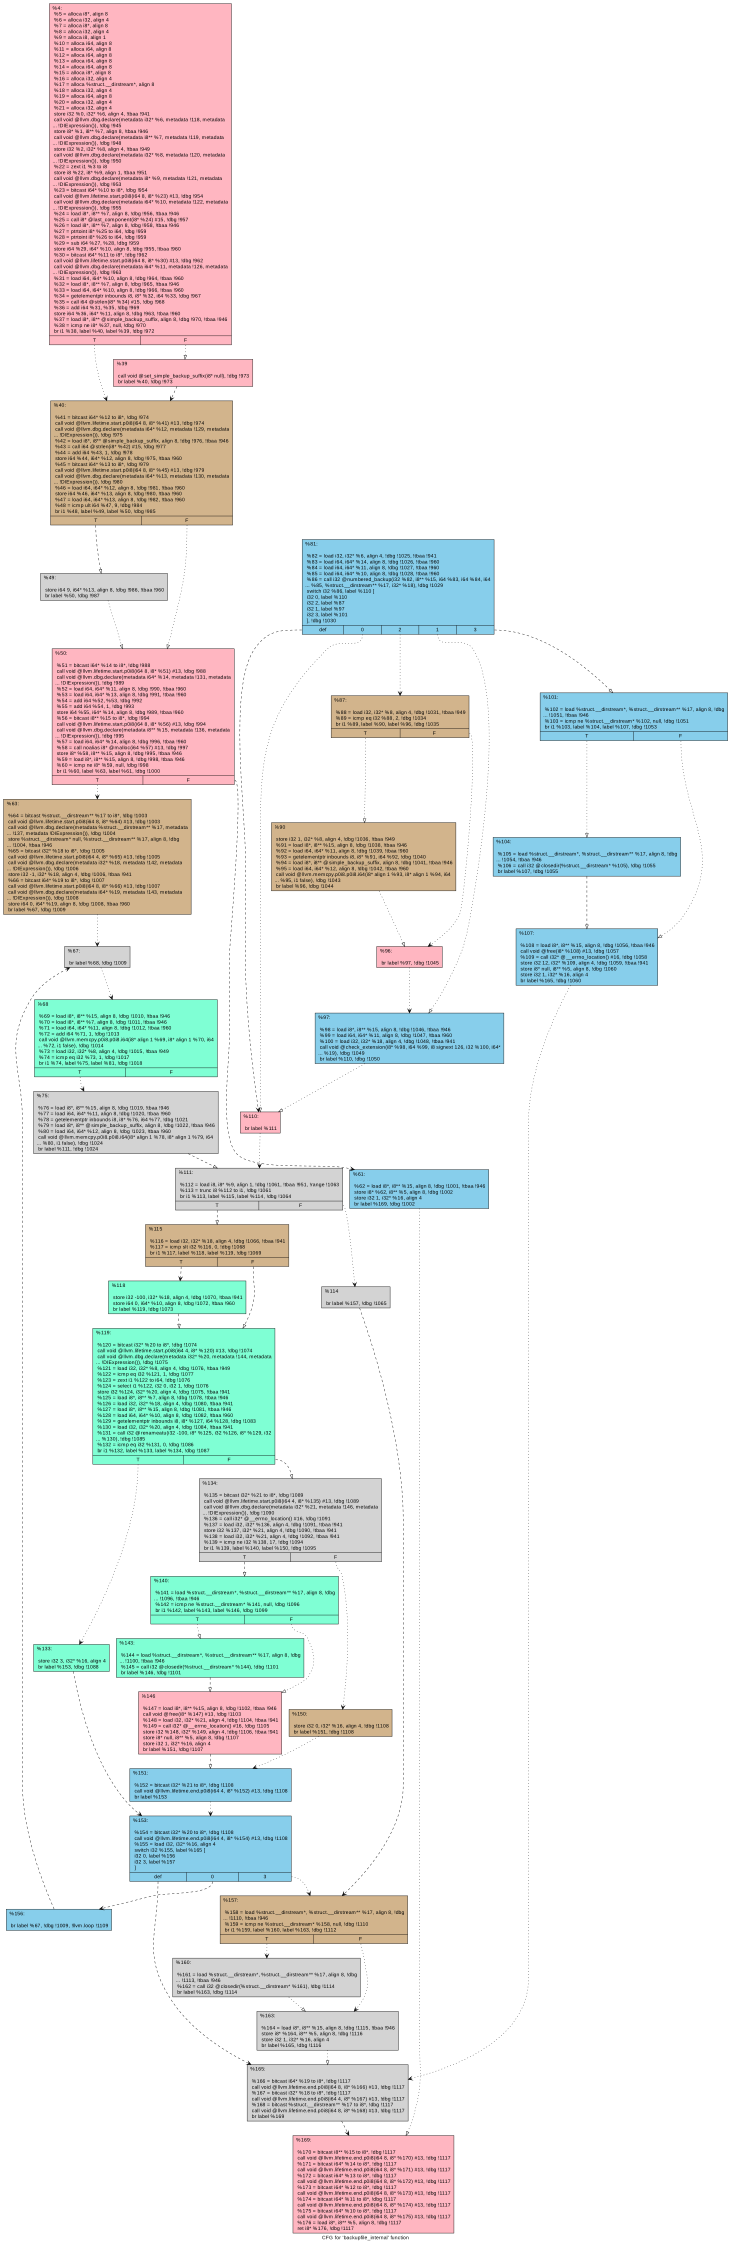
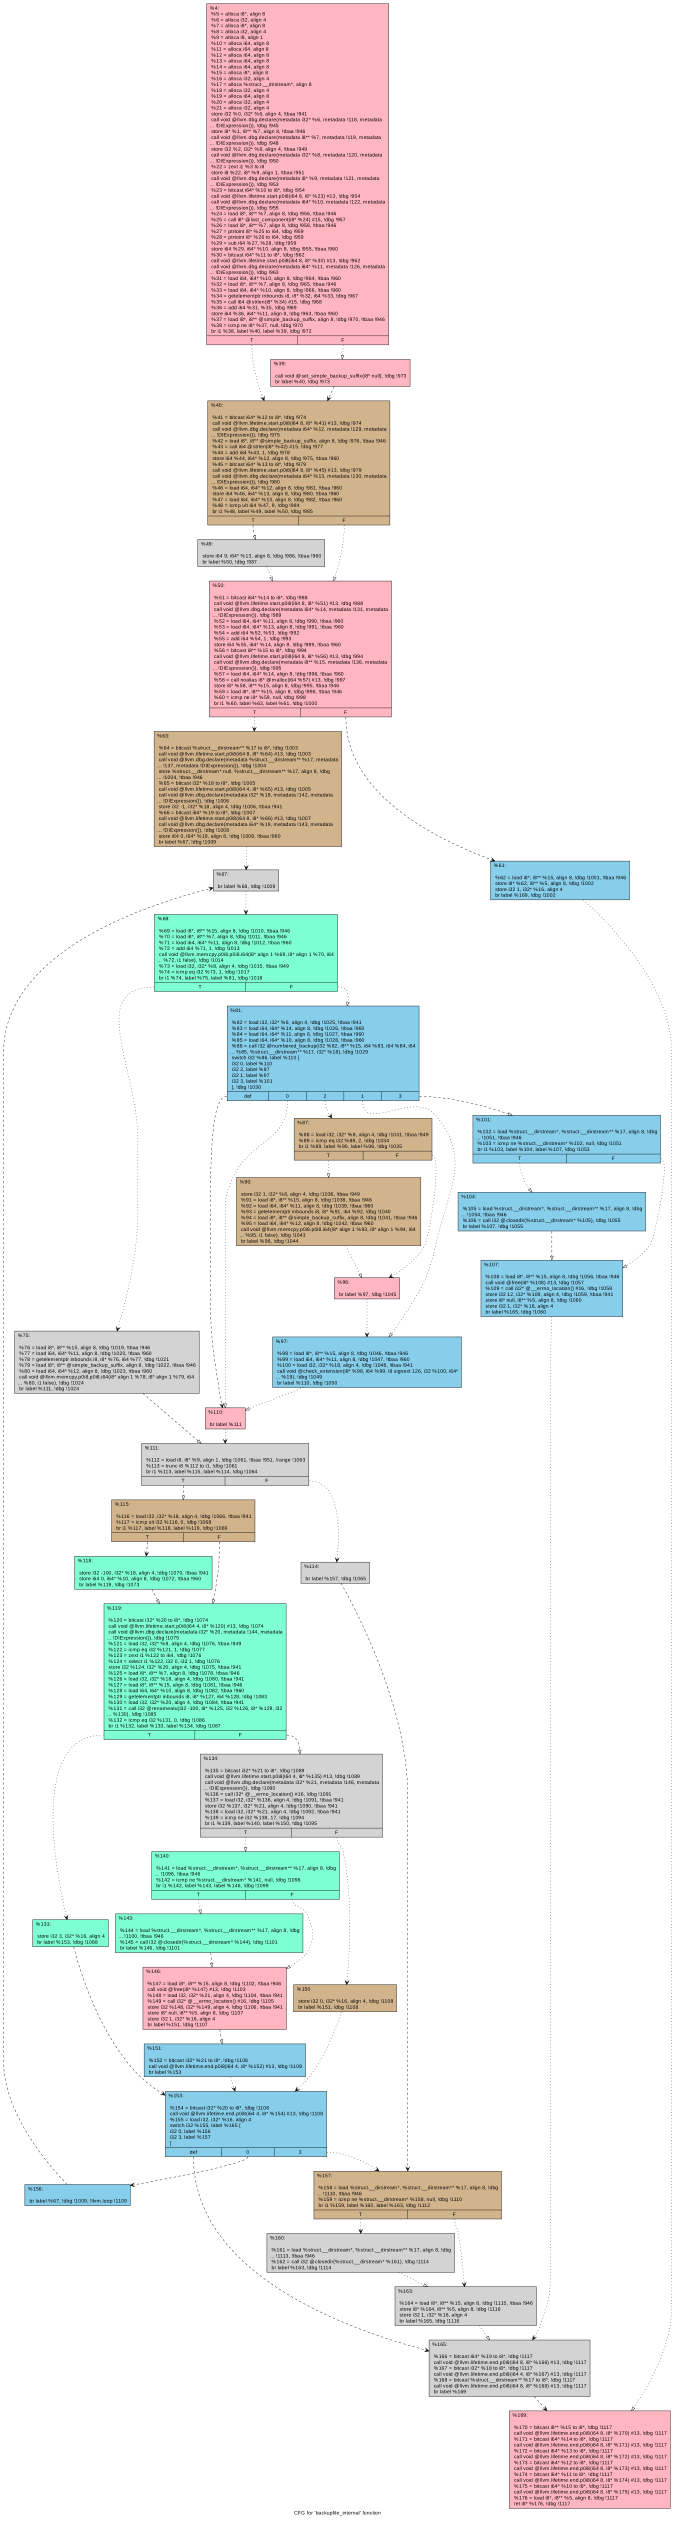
none -> (347, 992)
(245, 1567) -> (246, 1842)
(288, 1753) -> (324, 2053)
